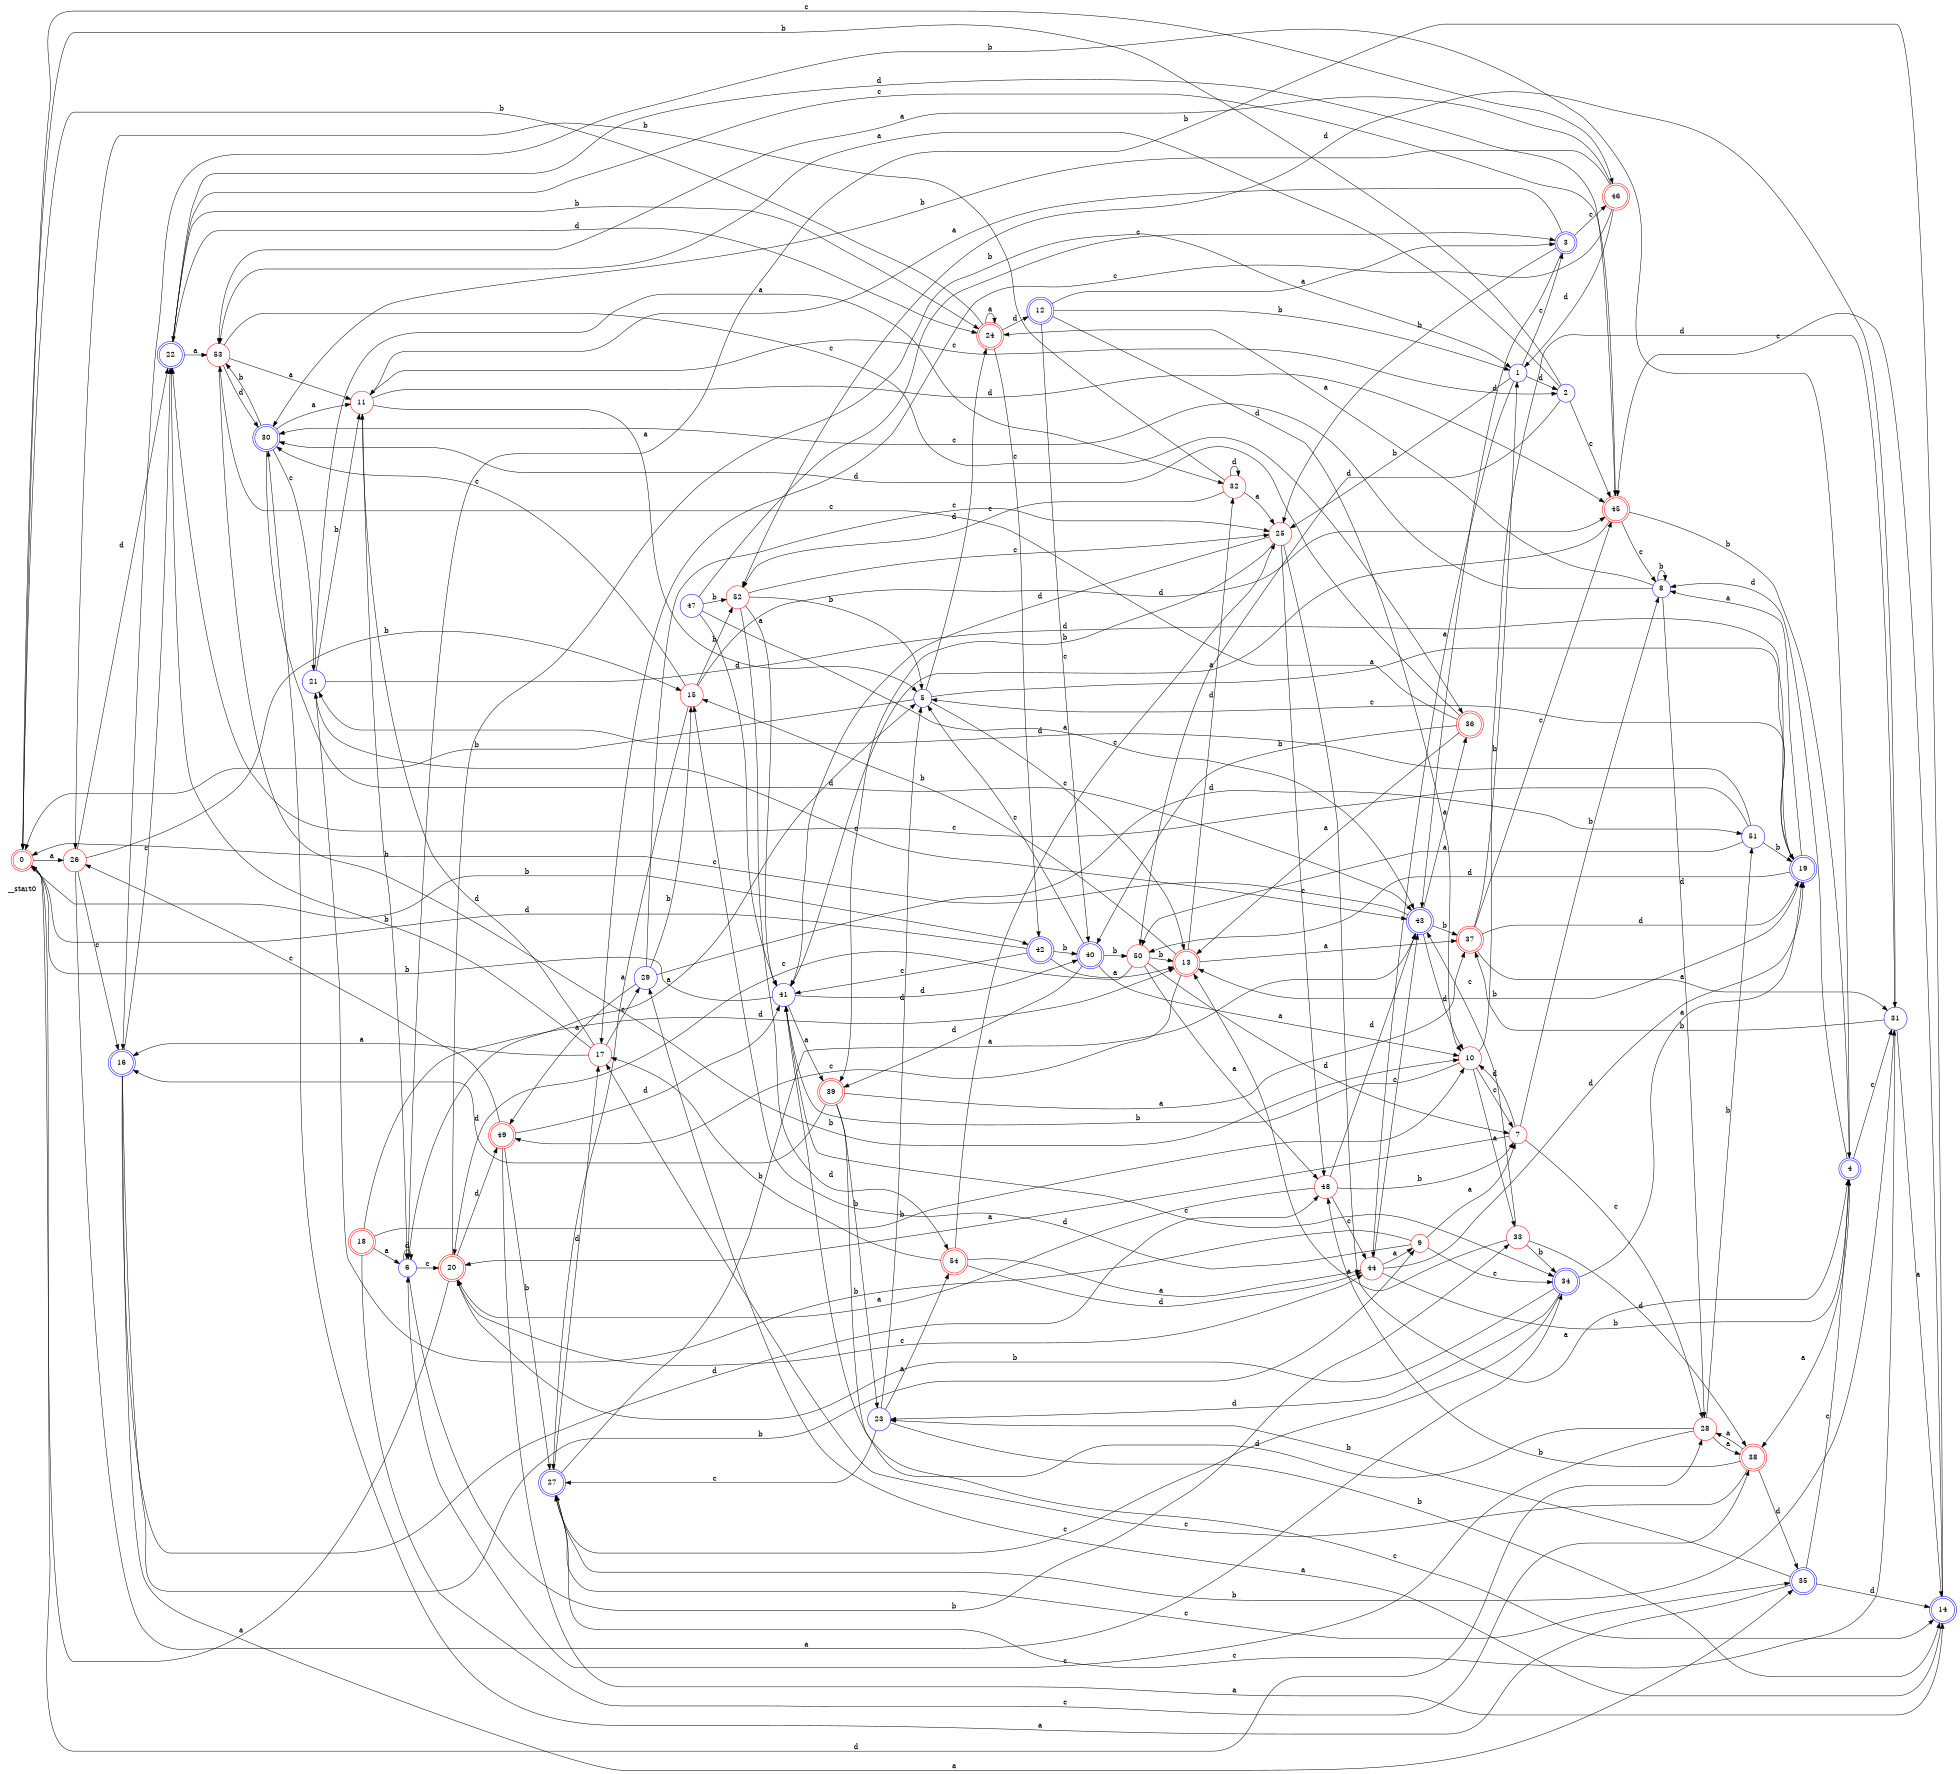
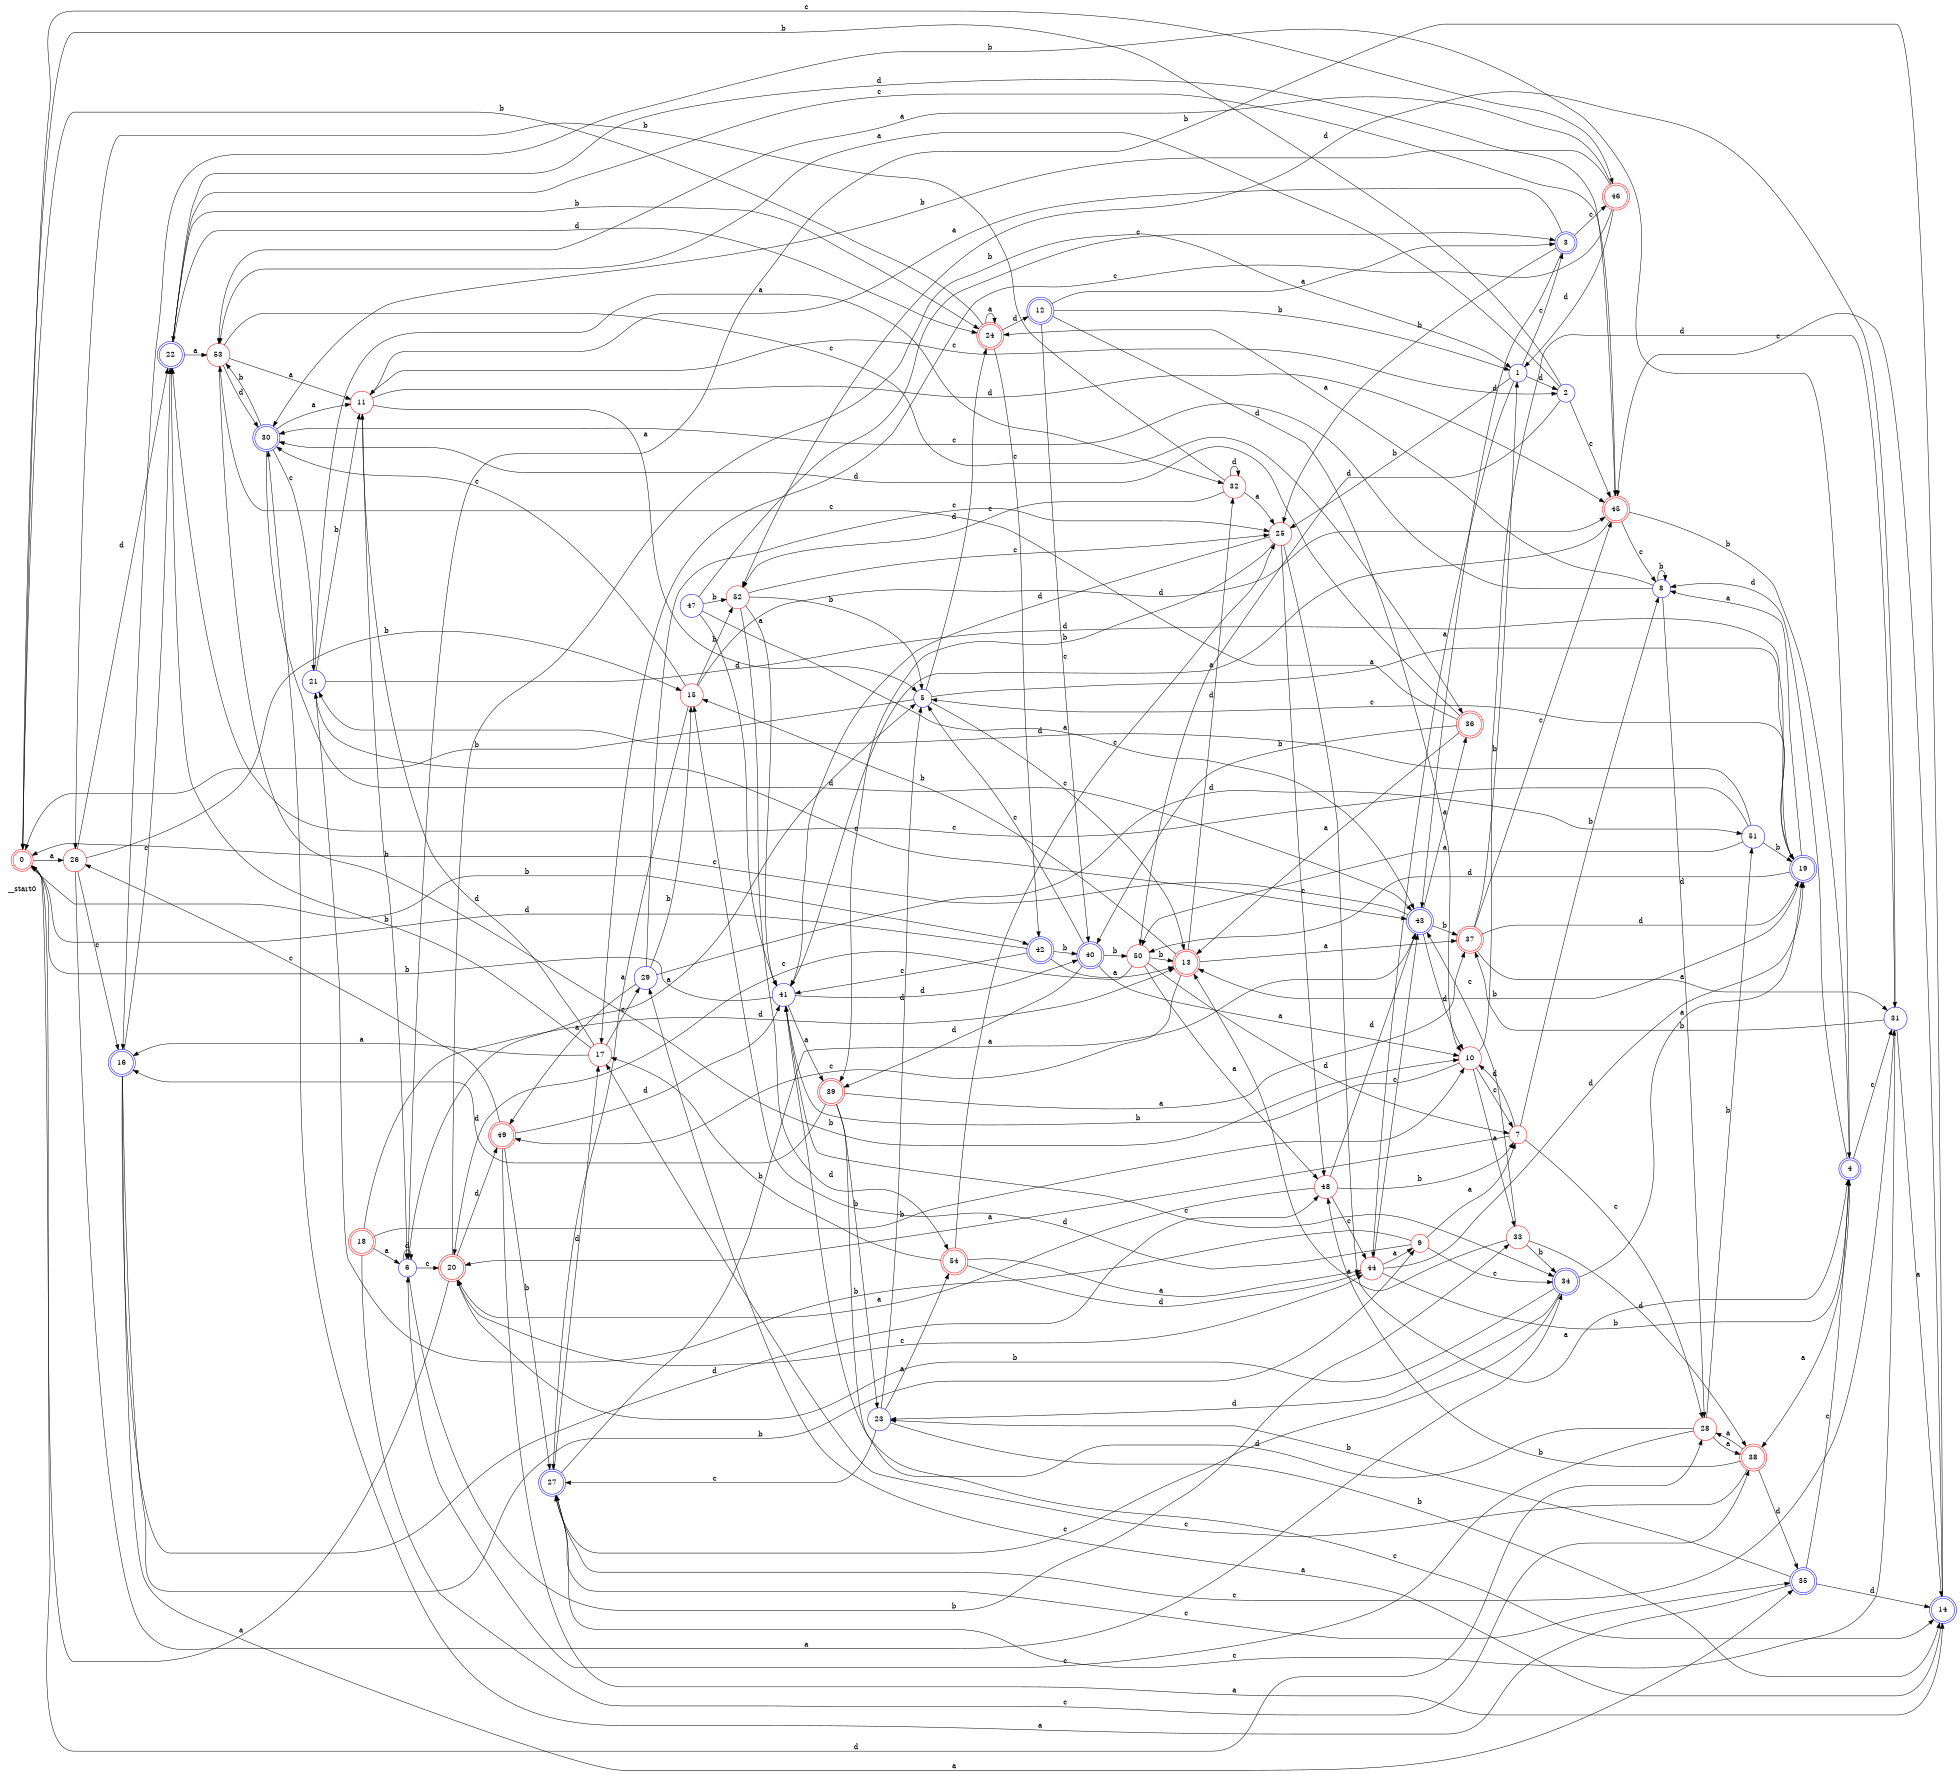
(1234, 1596) -> (1234, 1596)
